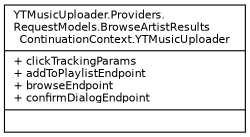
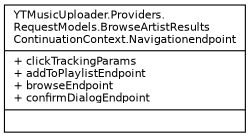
(125, 40) -> (125, 40)
